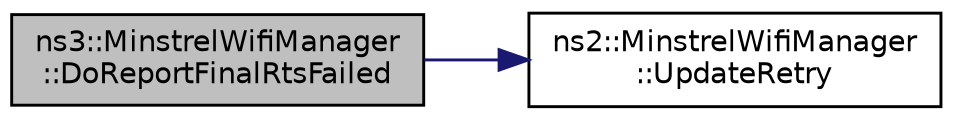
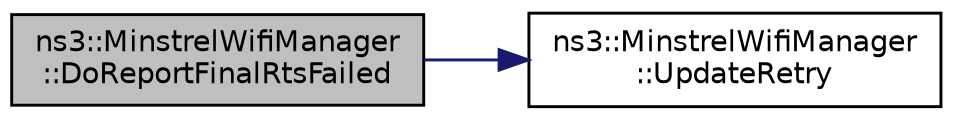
(735, 60) -> (735, 60)
